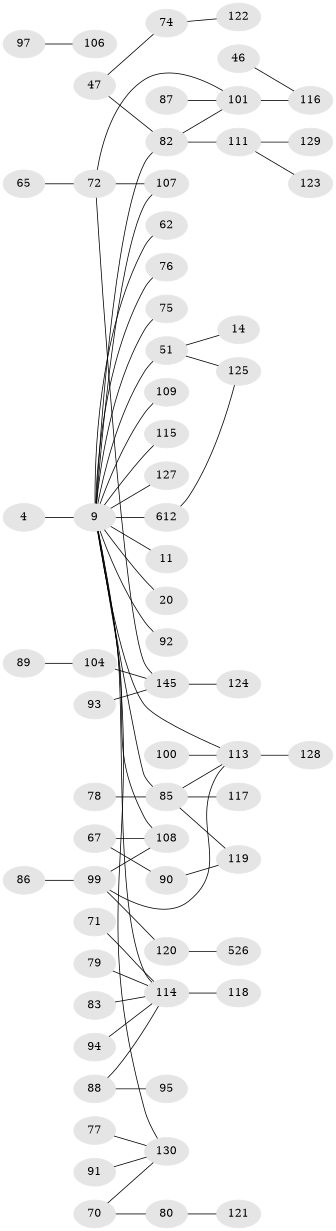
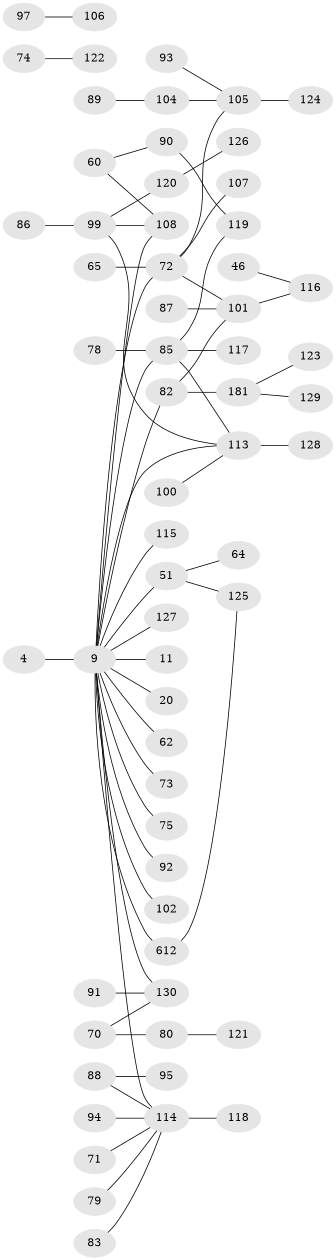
(95, 86) -> none
(239, 142) -> (239, 392)
(167, 267) -> (167, 785)
(123, 284) -> (110, 459)
(239, 330) -> (239, 555)
(167, 392) -> (167, 910)
(167, 684) -> (239, 100)
(95, 839) -> (95, 163)
(239, 951) -> (239, 142)
(95, 1131) -> none
